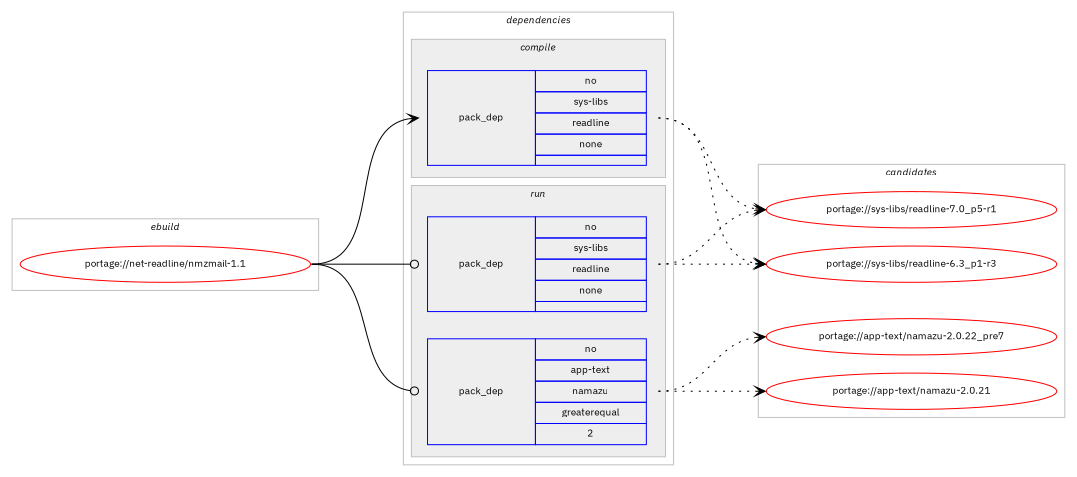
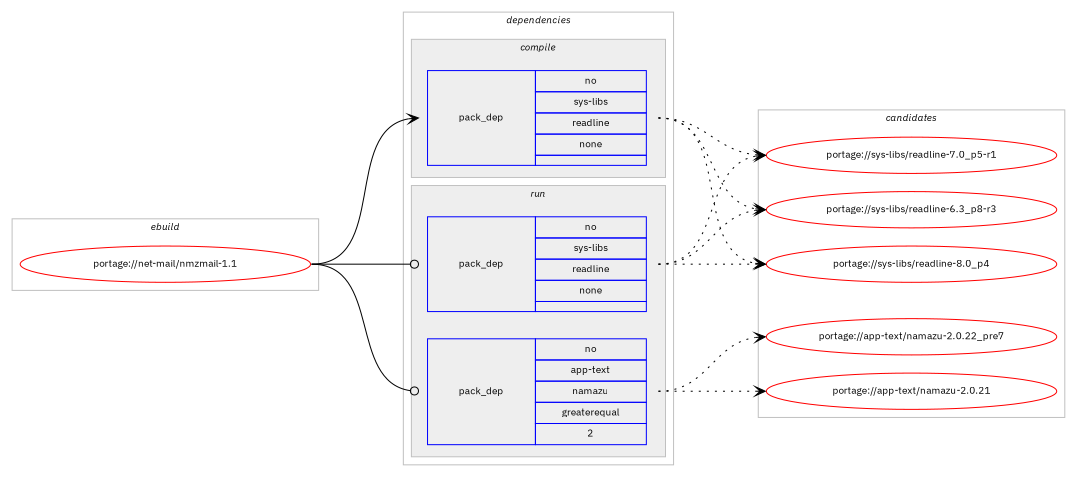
(165, 264) -> (165, 264)
(912, 264) -> (912, 210)
none -> (912, 264)
